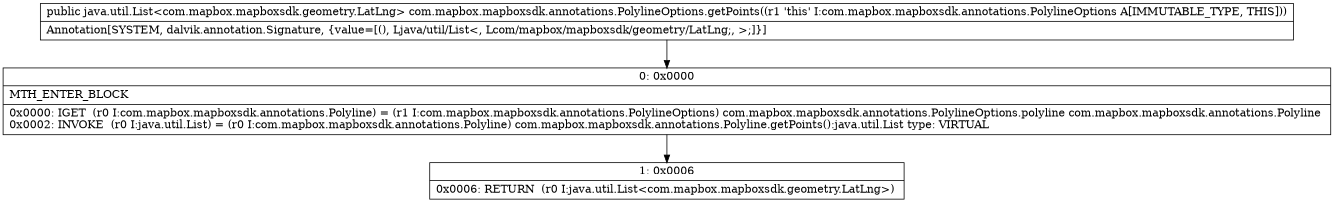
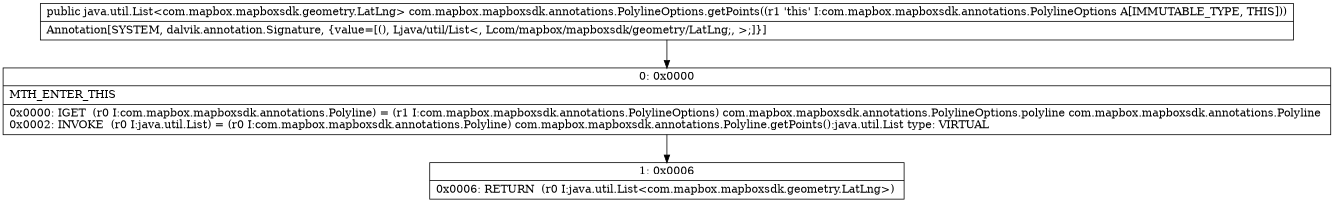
(69, 95) -> (63, 95)
